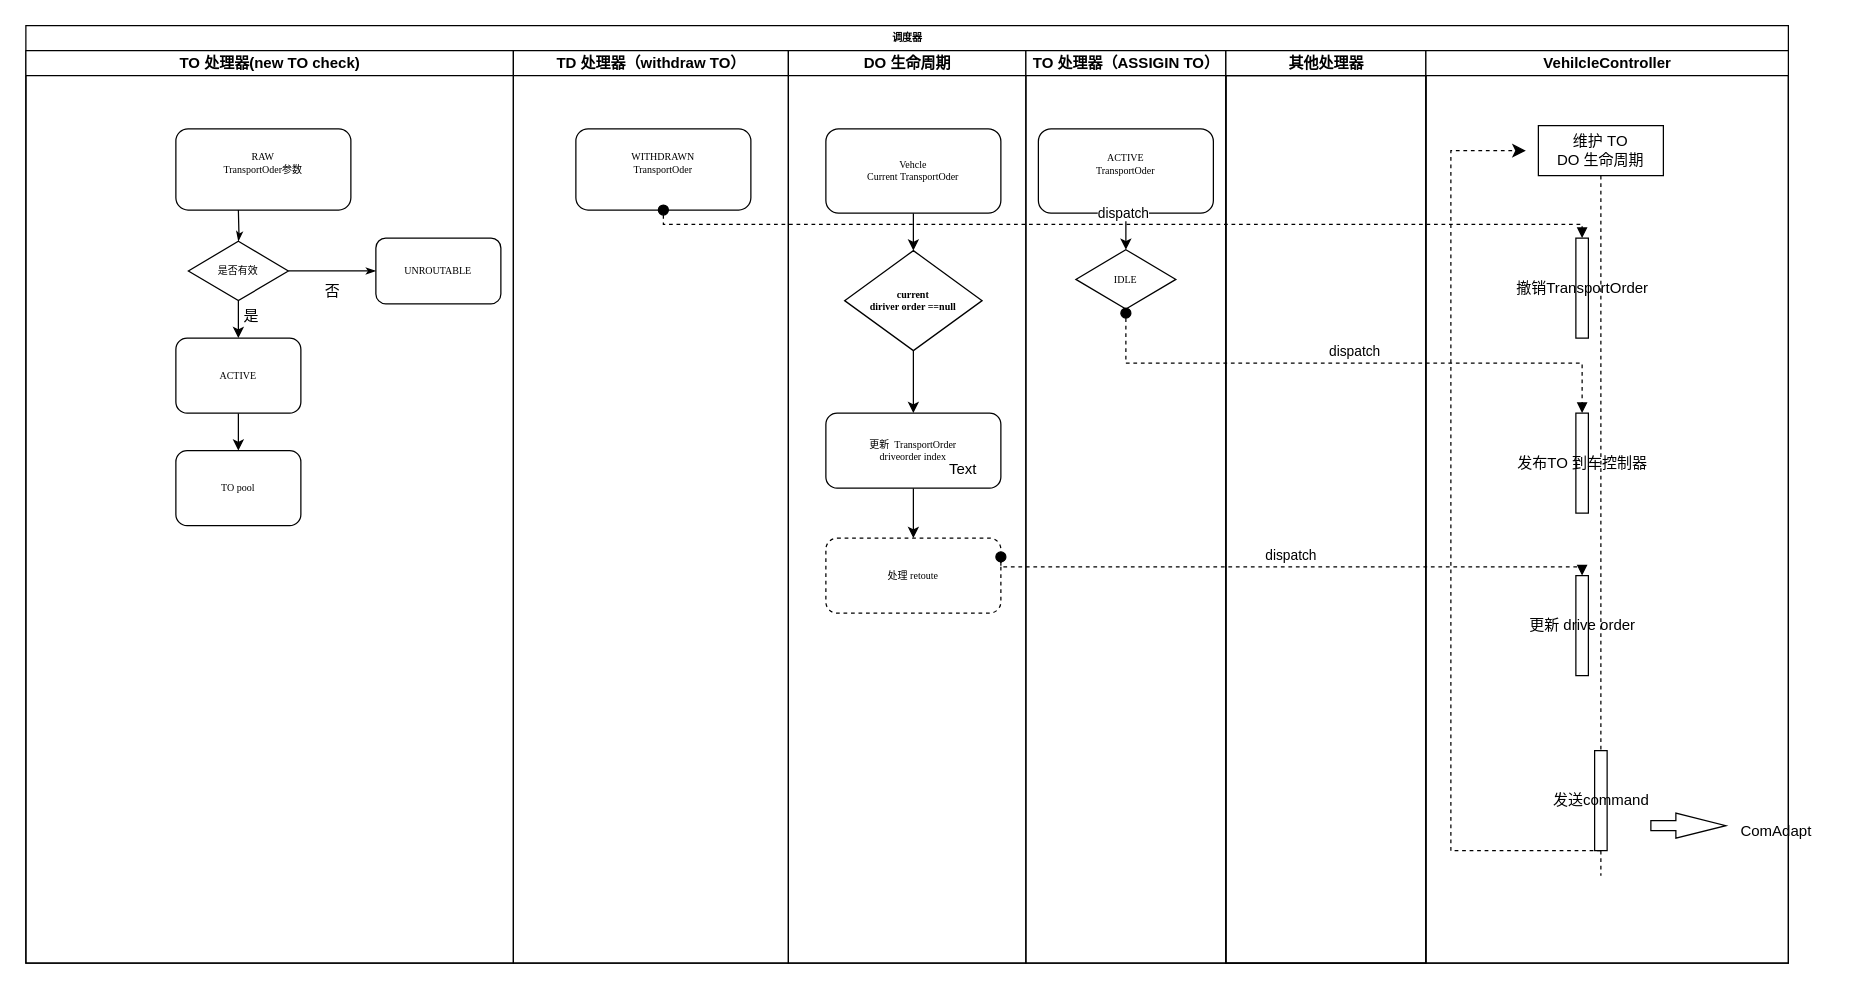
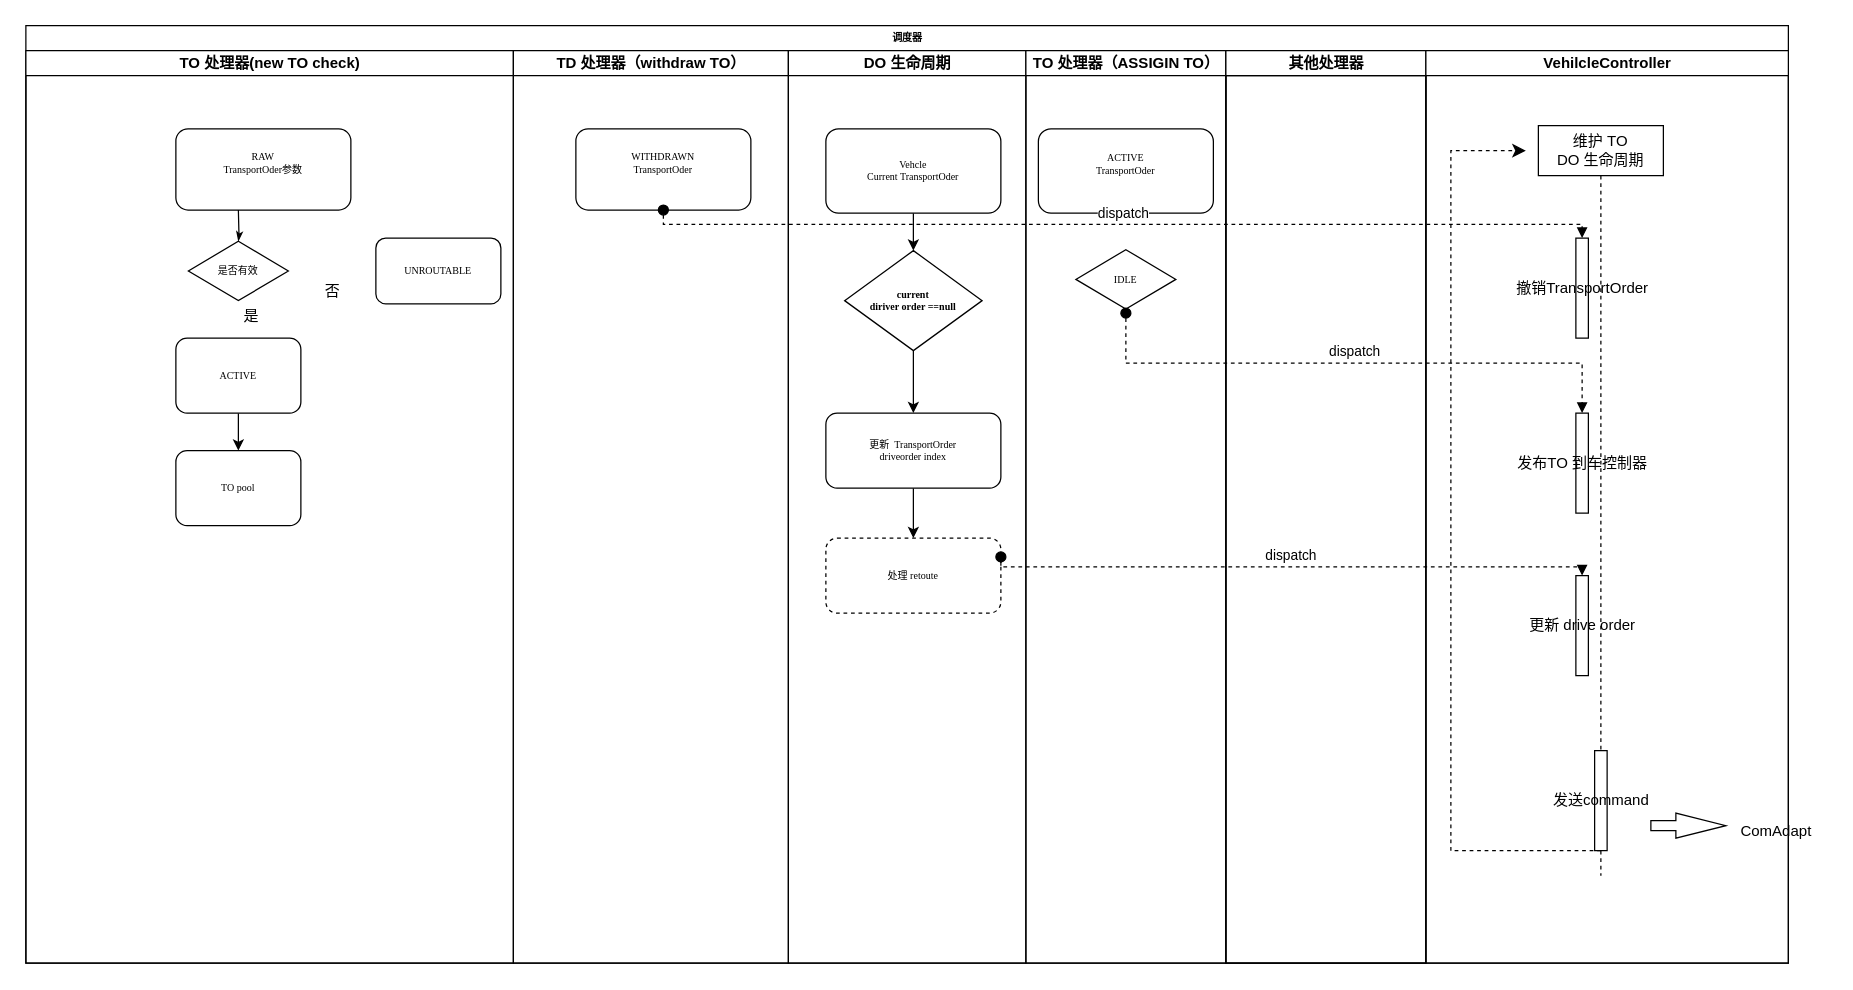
(1126, 230) -> none
(328, 271) -> none
(238, 315) -> none
(963, 469) -> none
